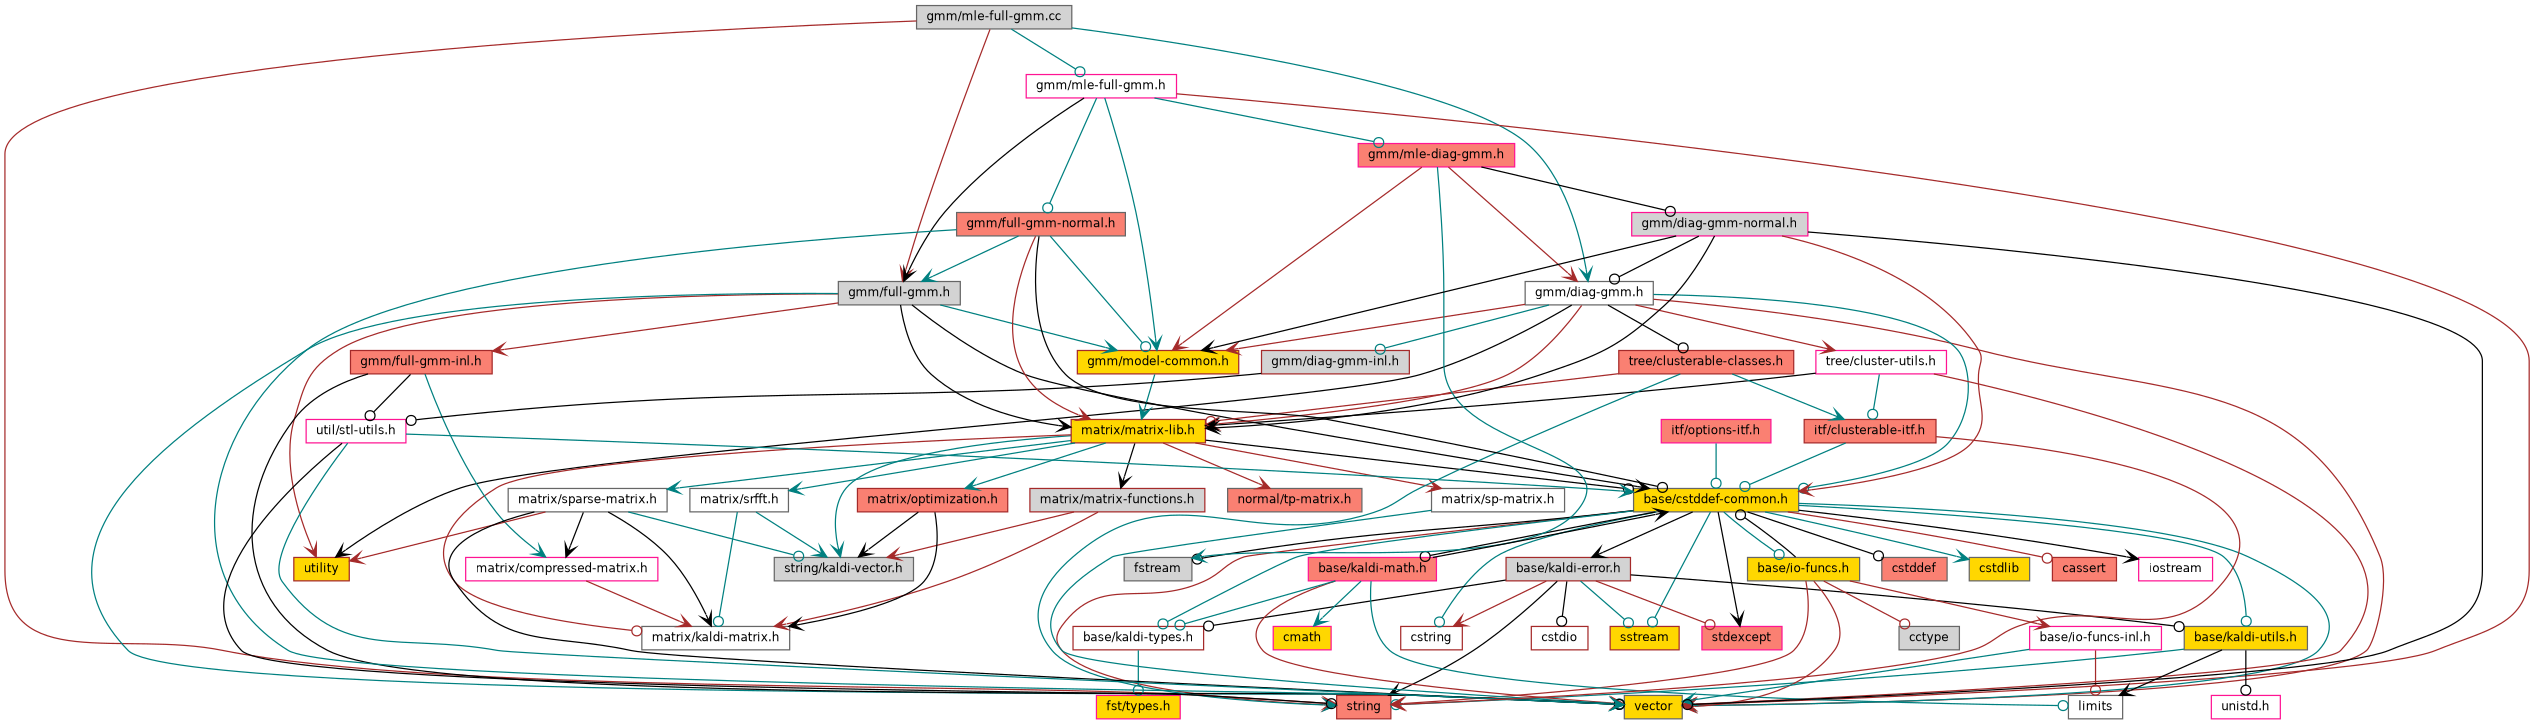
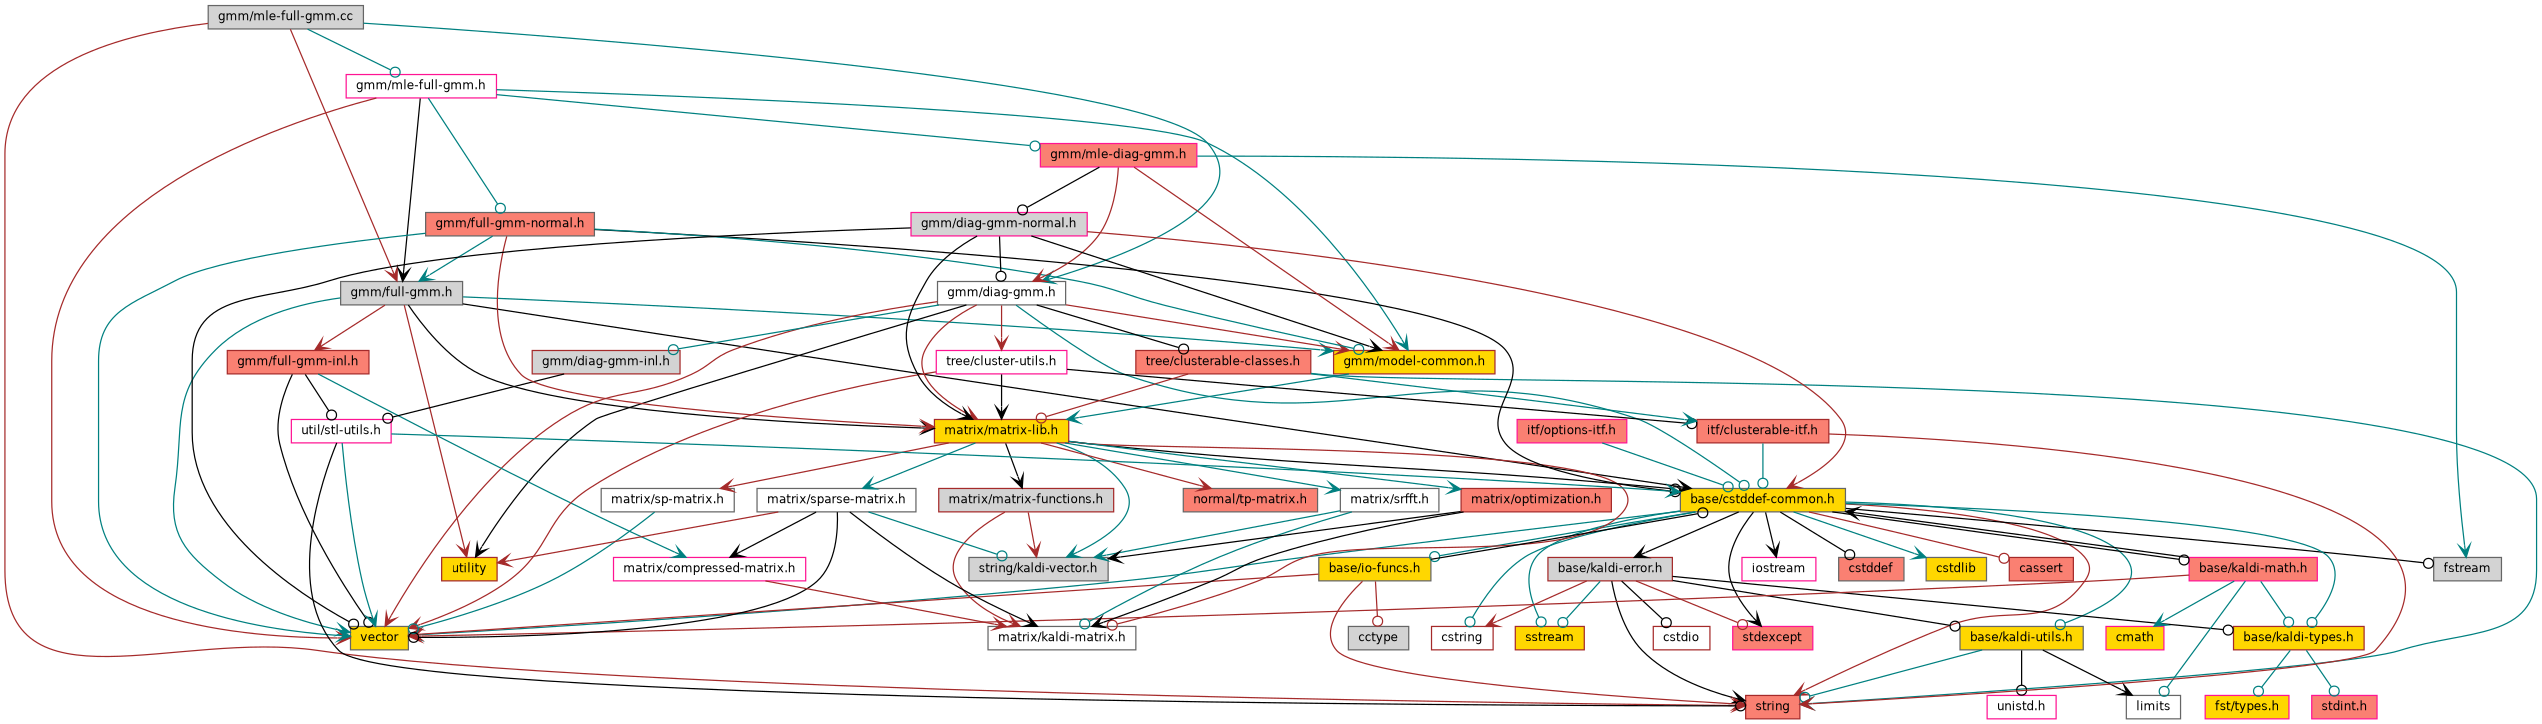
(1876, 392) -> (1330, 392)
(1138, 638) -> (2299, 638)
(2096, 638) -> none
none -> (2344, 707)
